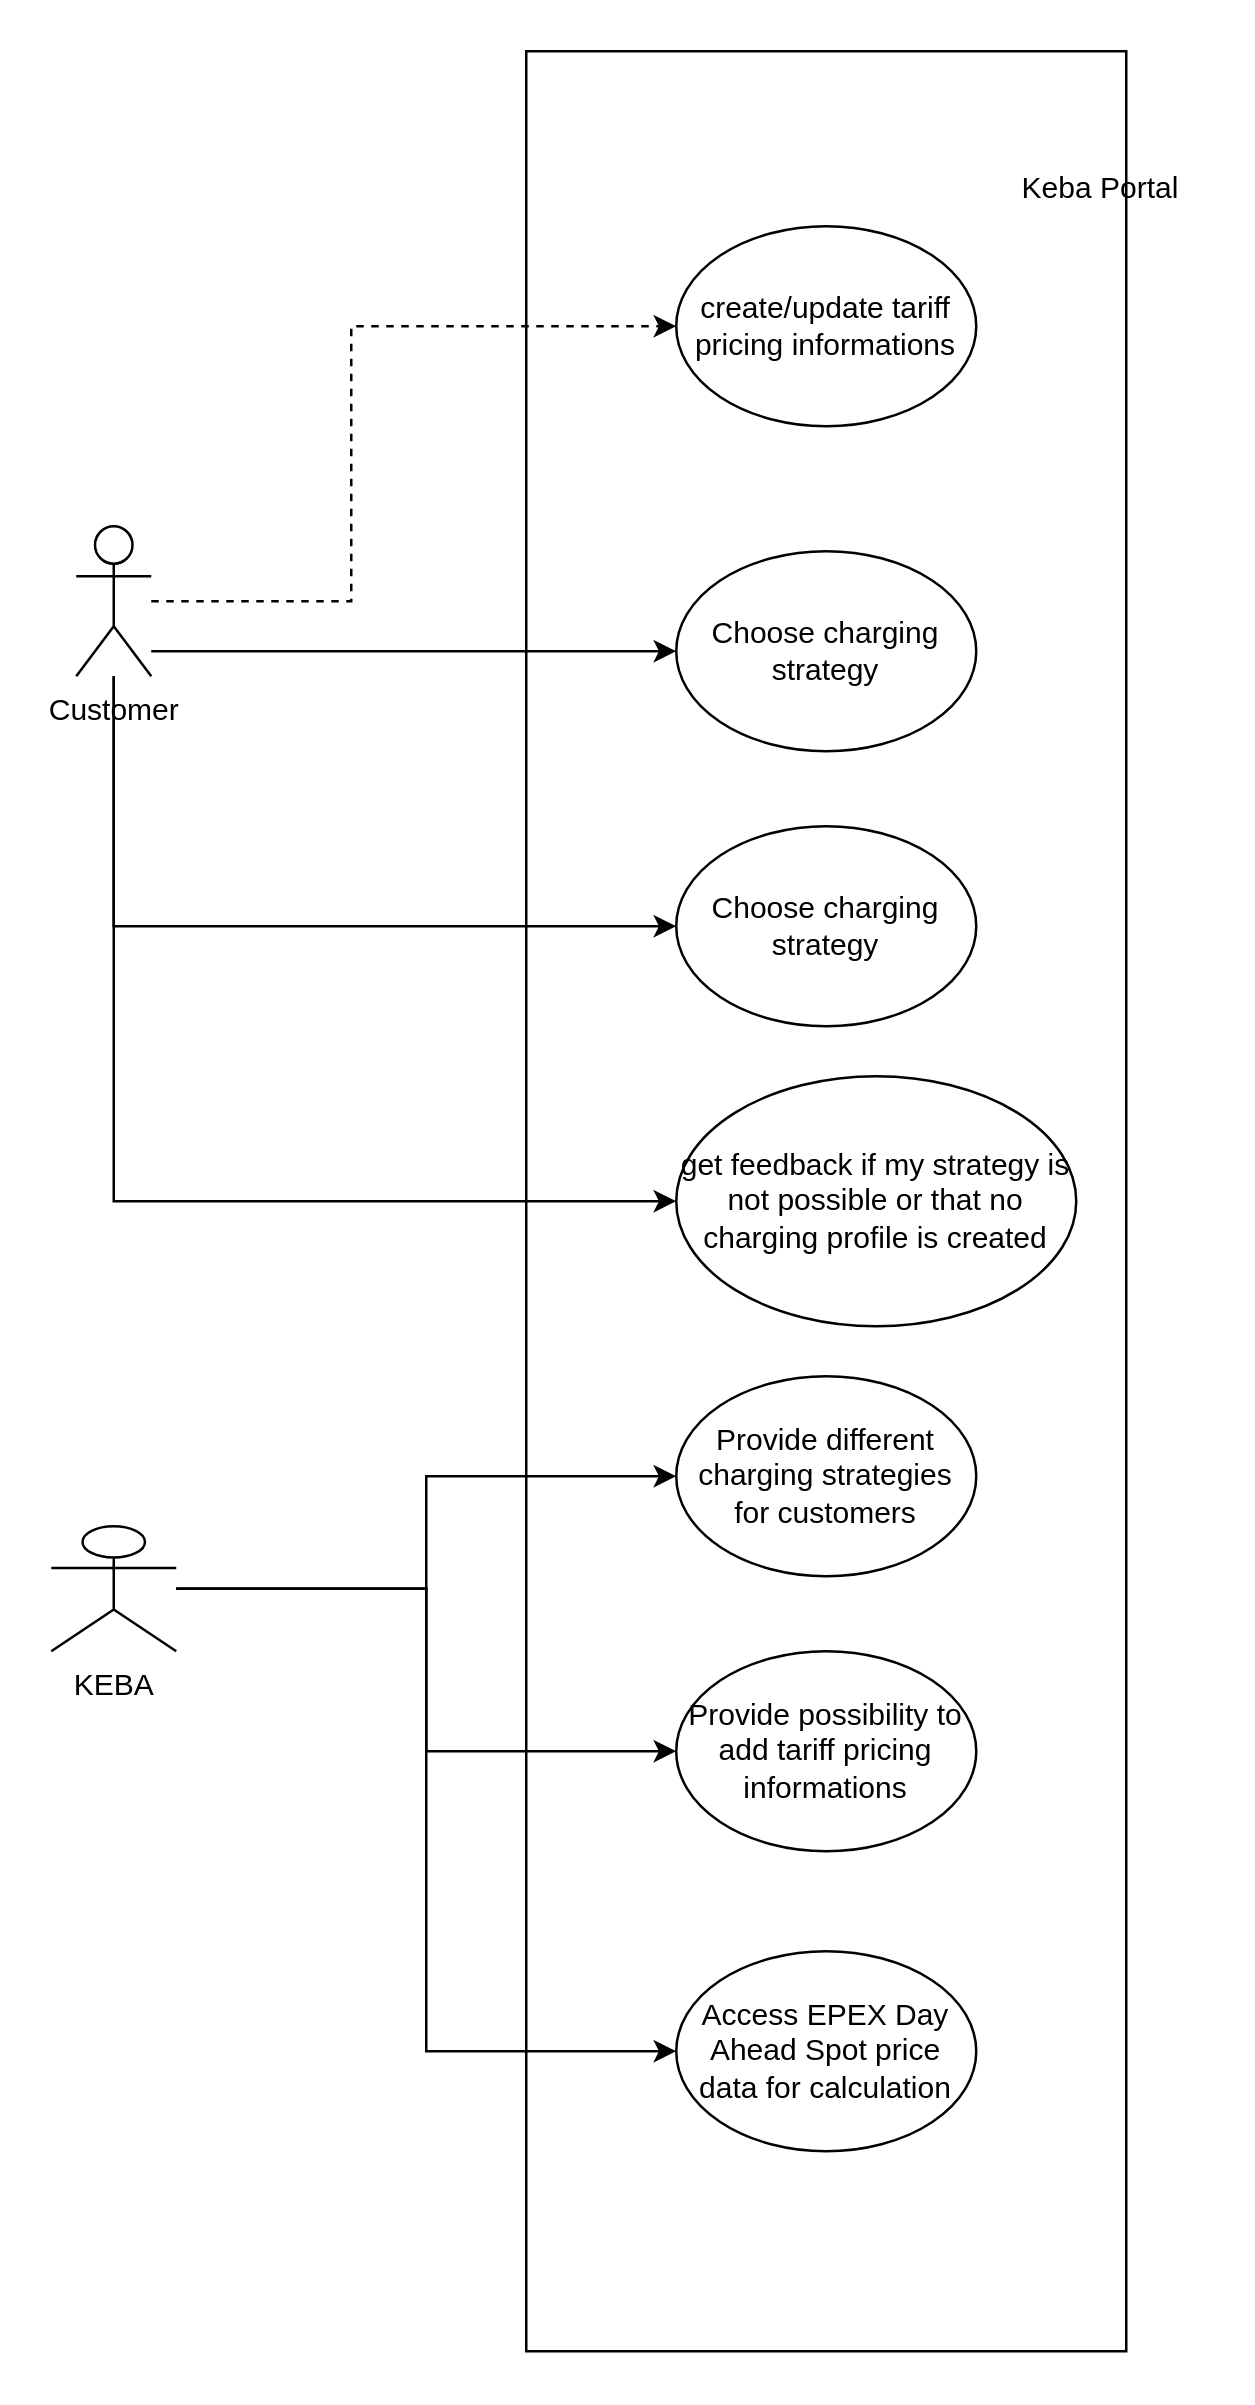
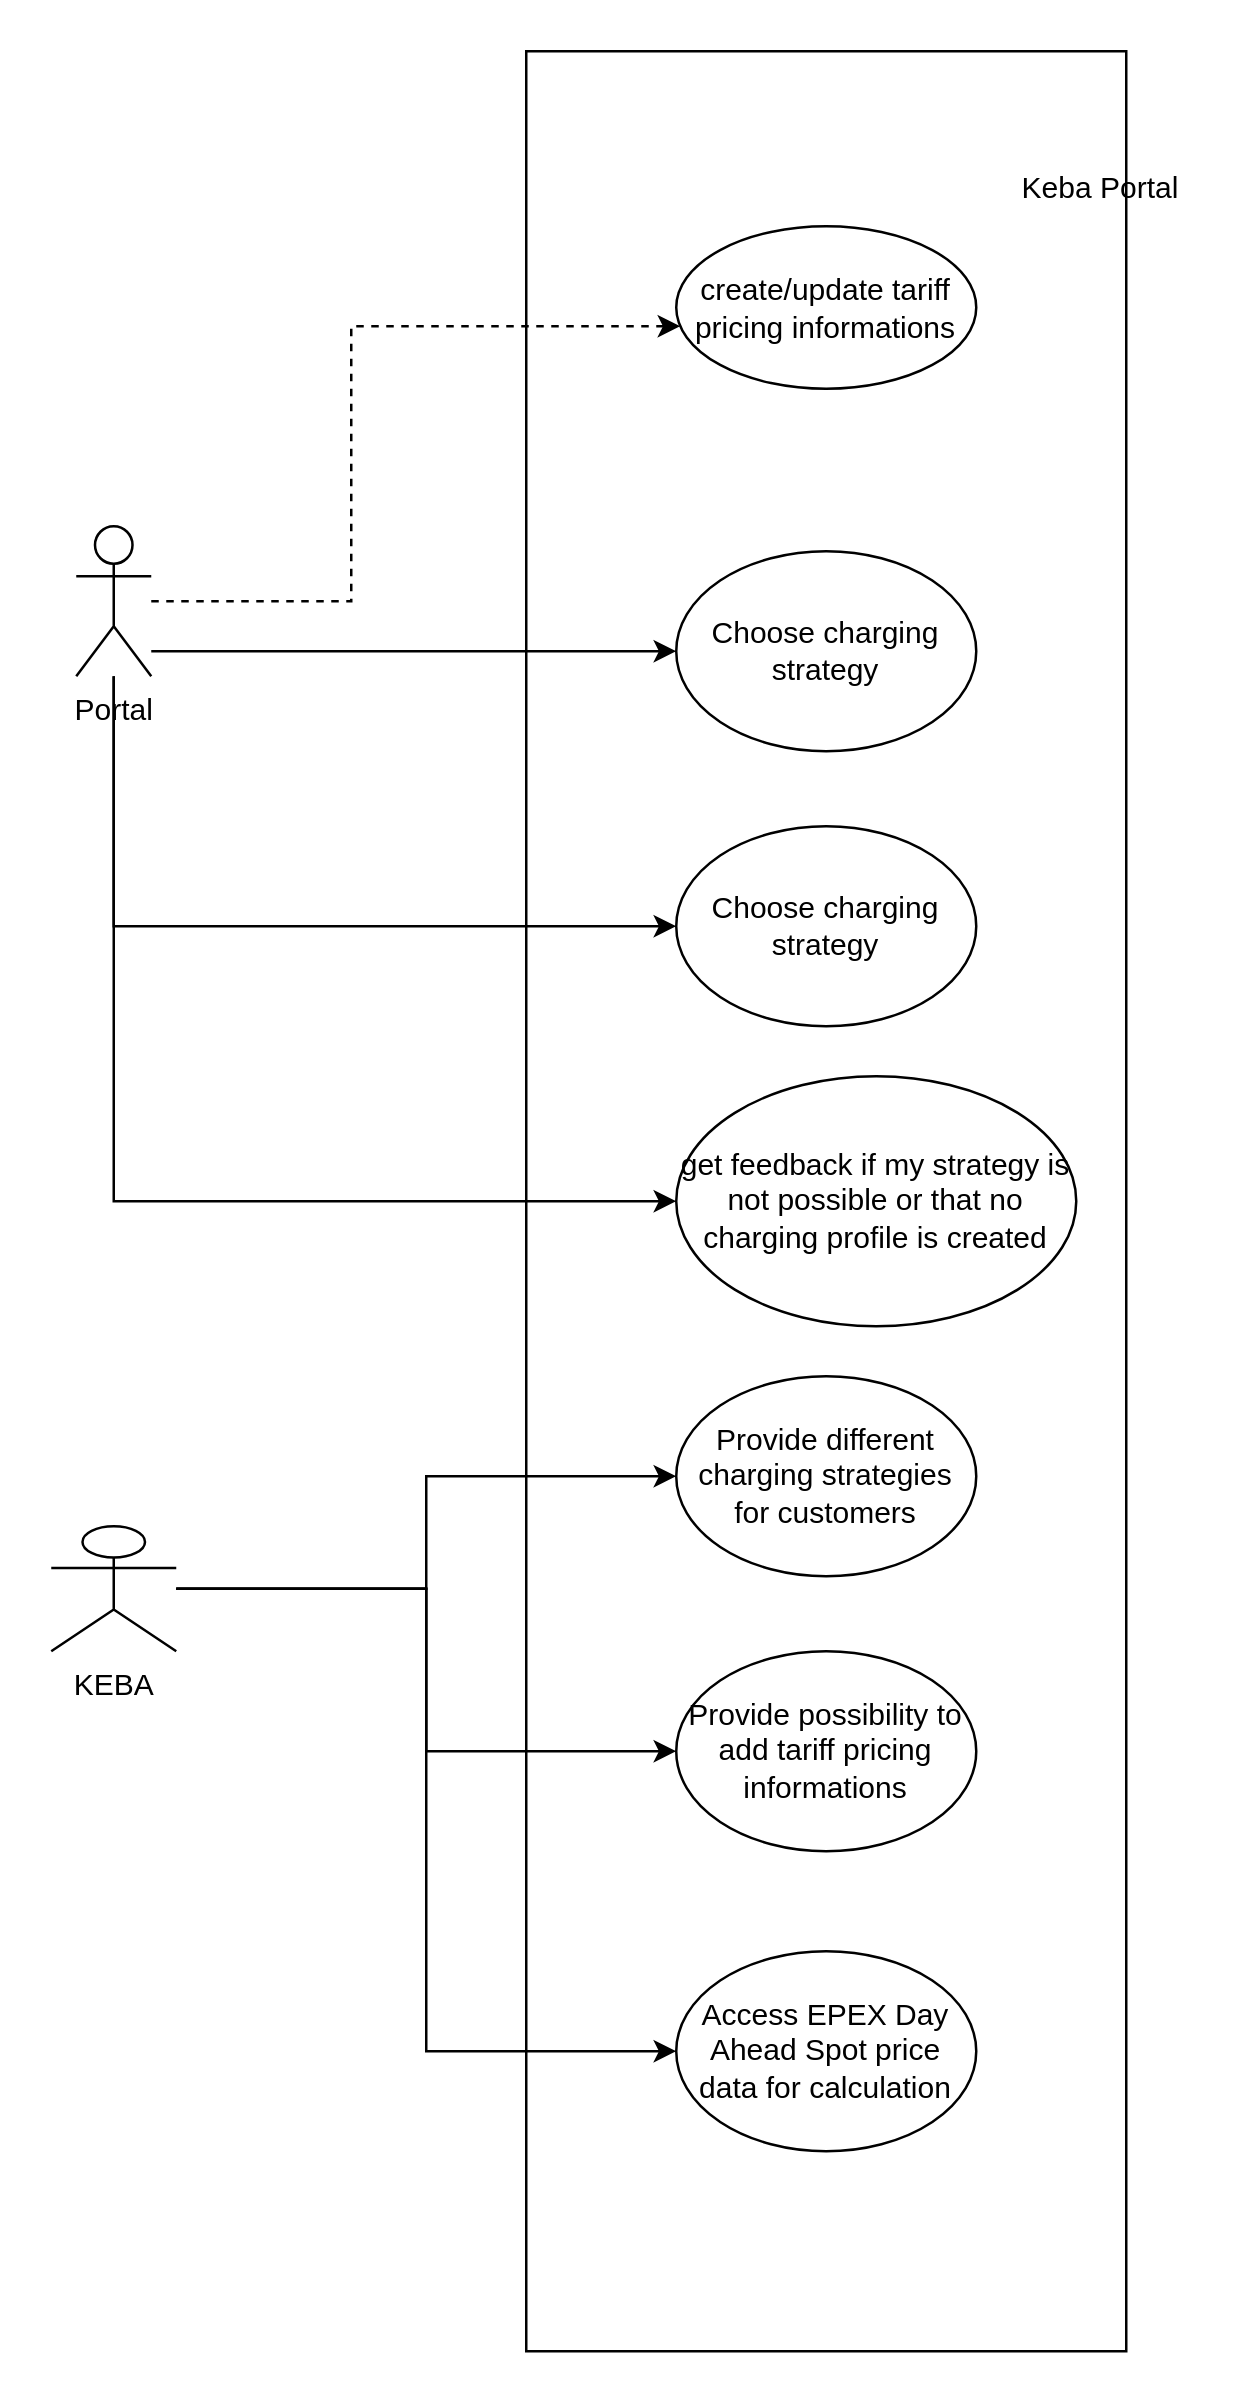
(826, 326) -> (826, 308)
(115, 712) -> (115, 712)
